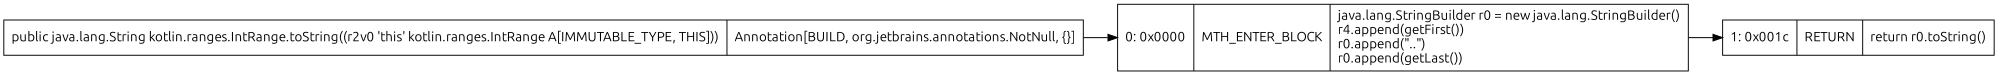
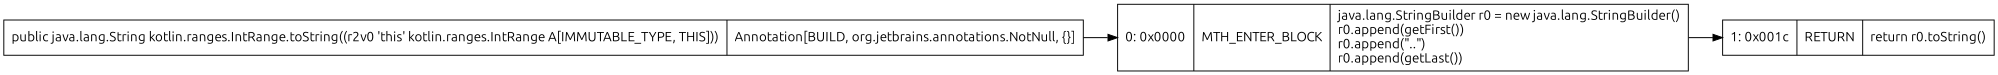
(1401, 30) -> (1401, 30)
